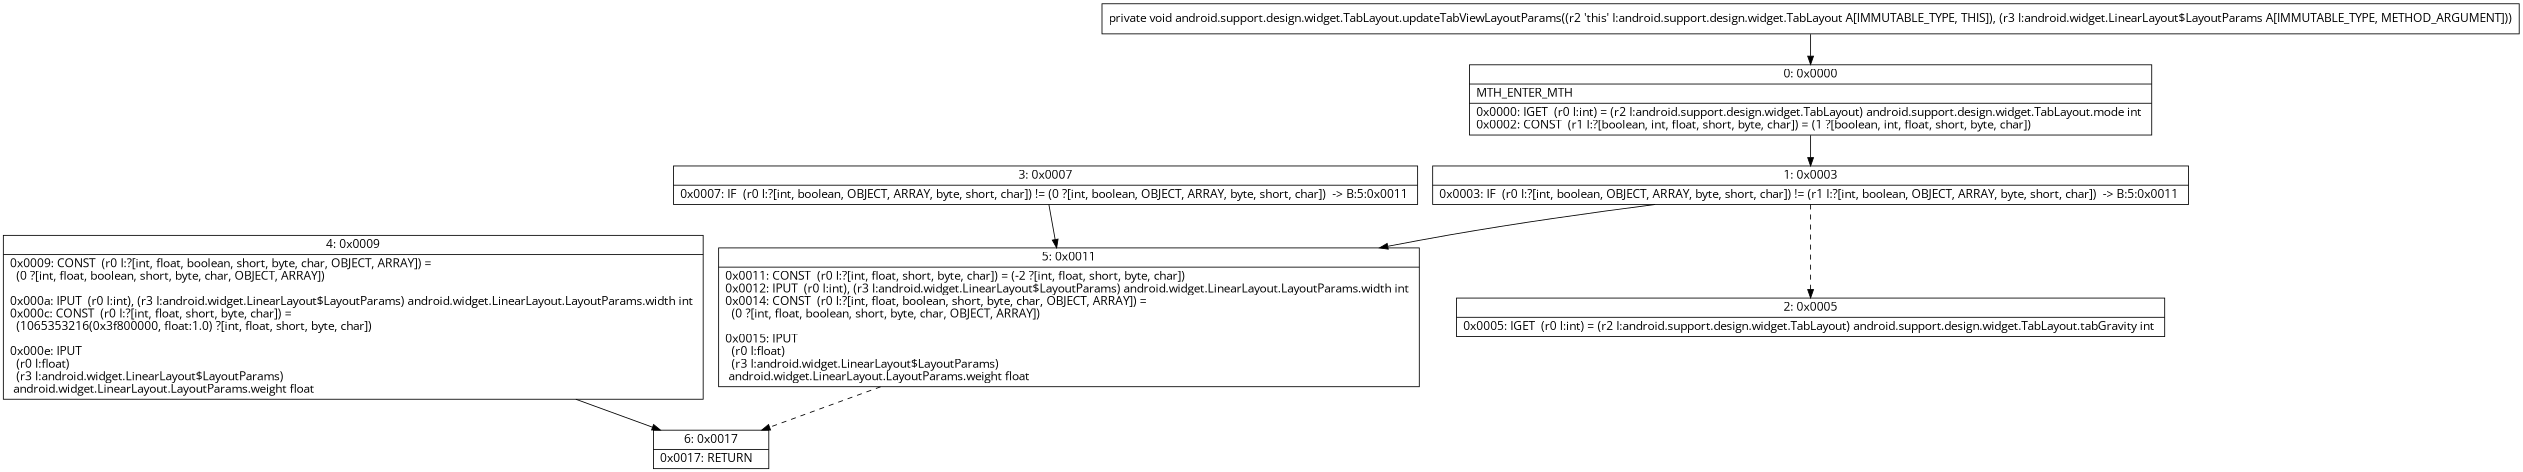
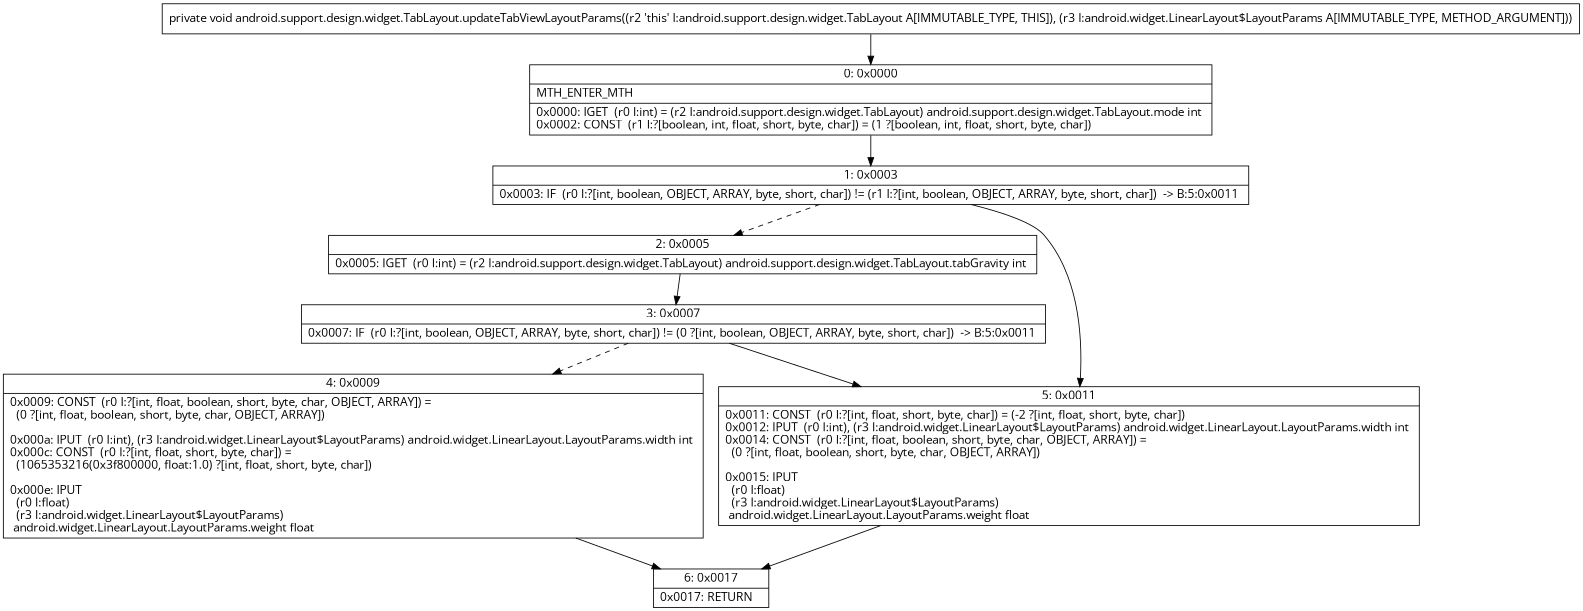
none -> (679, 285)
none -> (594, 357)
(825, 407) -> (825, 546)
